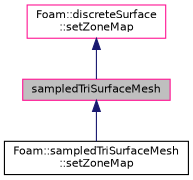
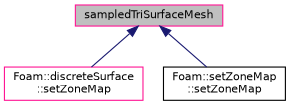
(96, 64) -> (111, 50)
(96, 158) -> (224, 84)
